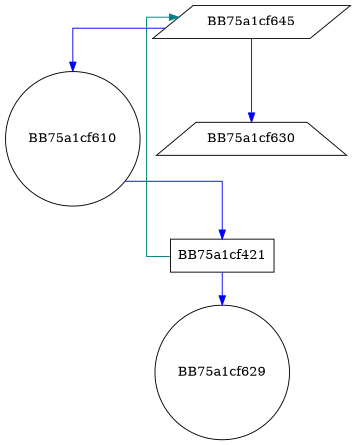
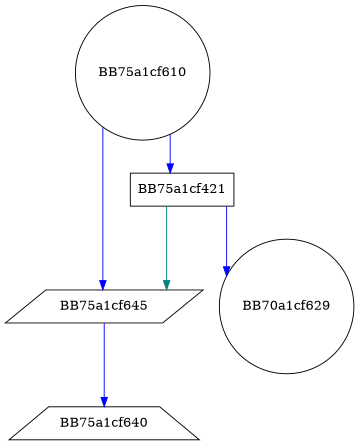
(102, 28) -> (103, 204)
(252, 139) -> (104, 423)
(222, 372) -> (287, 306)
